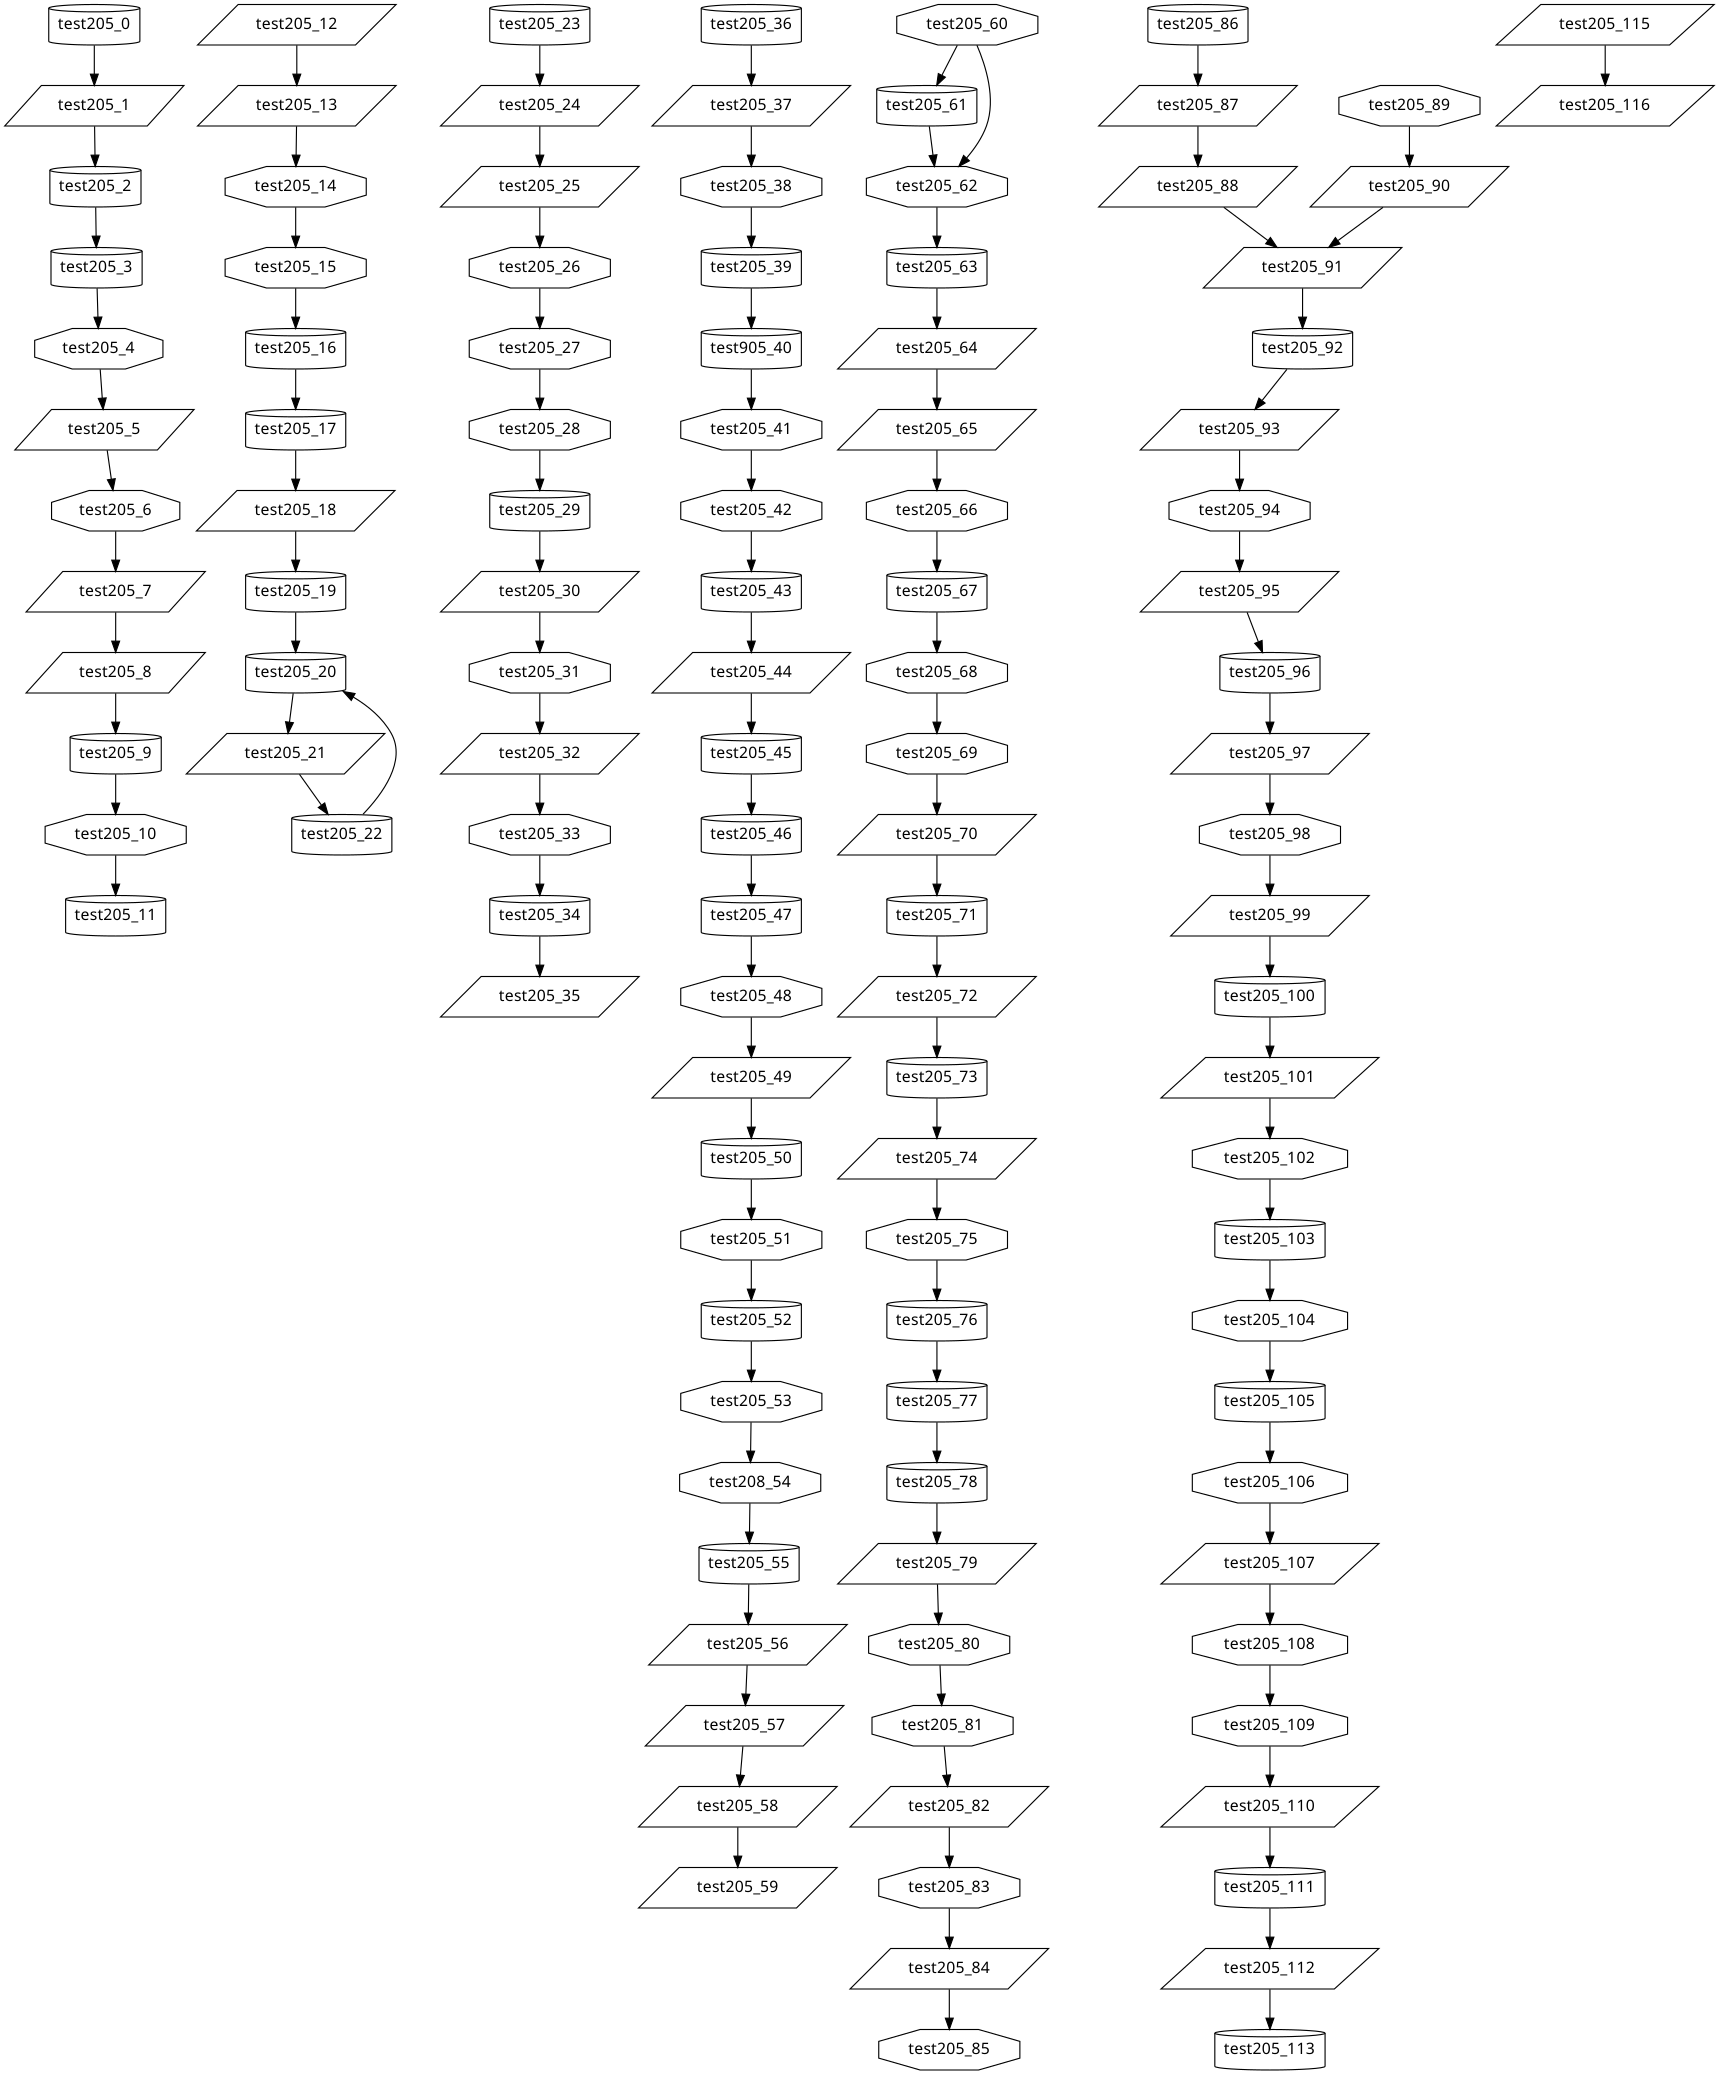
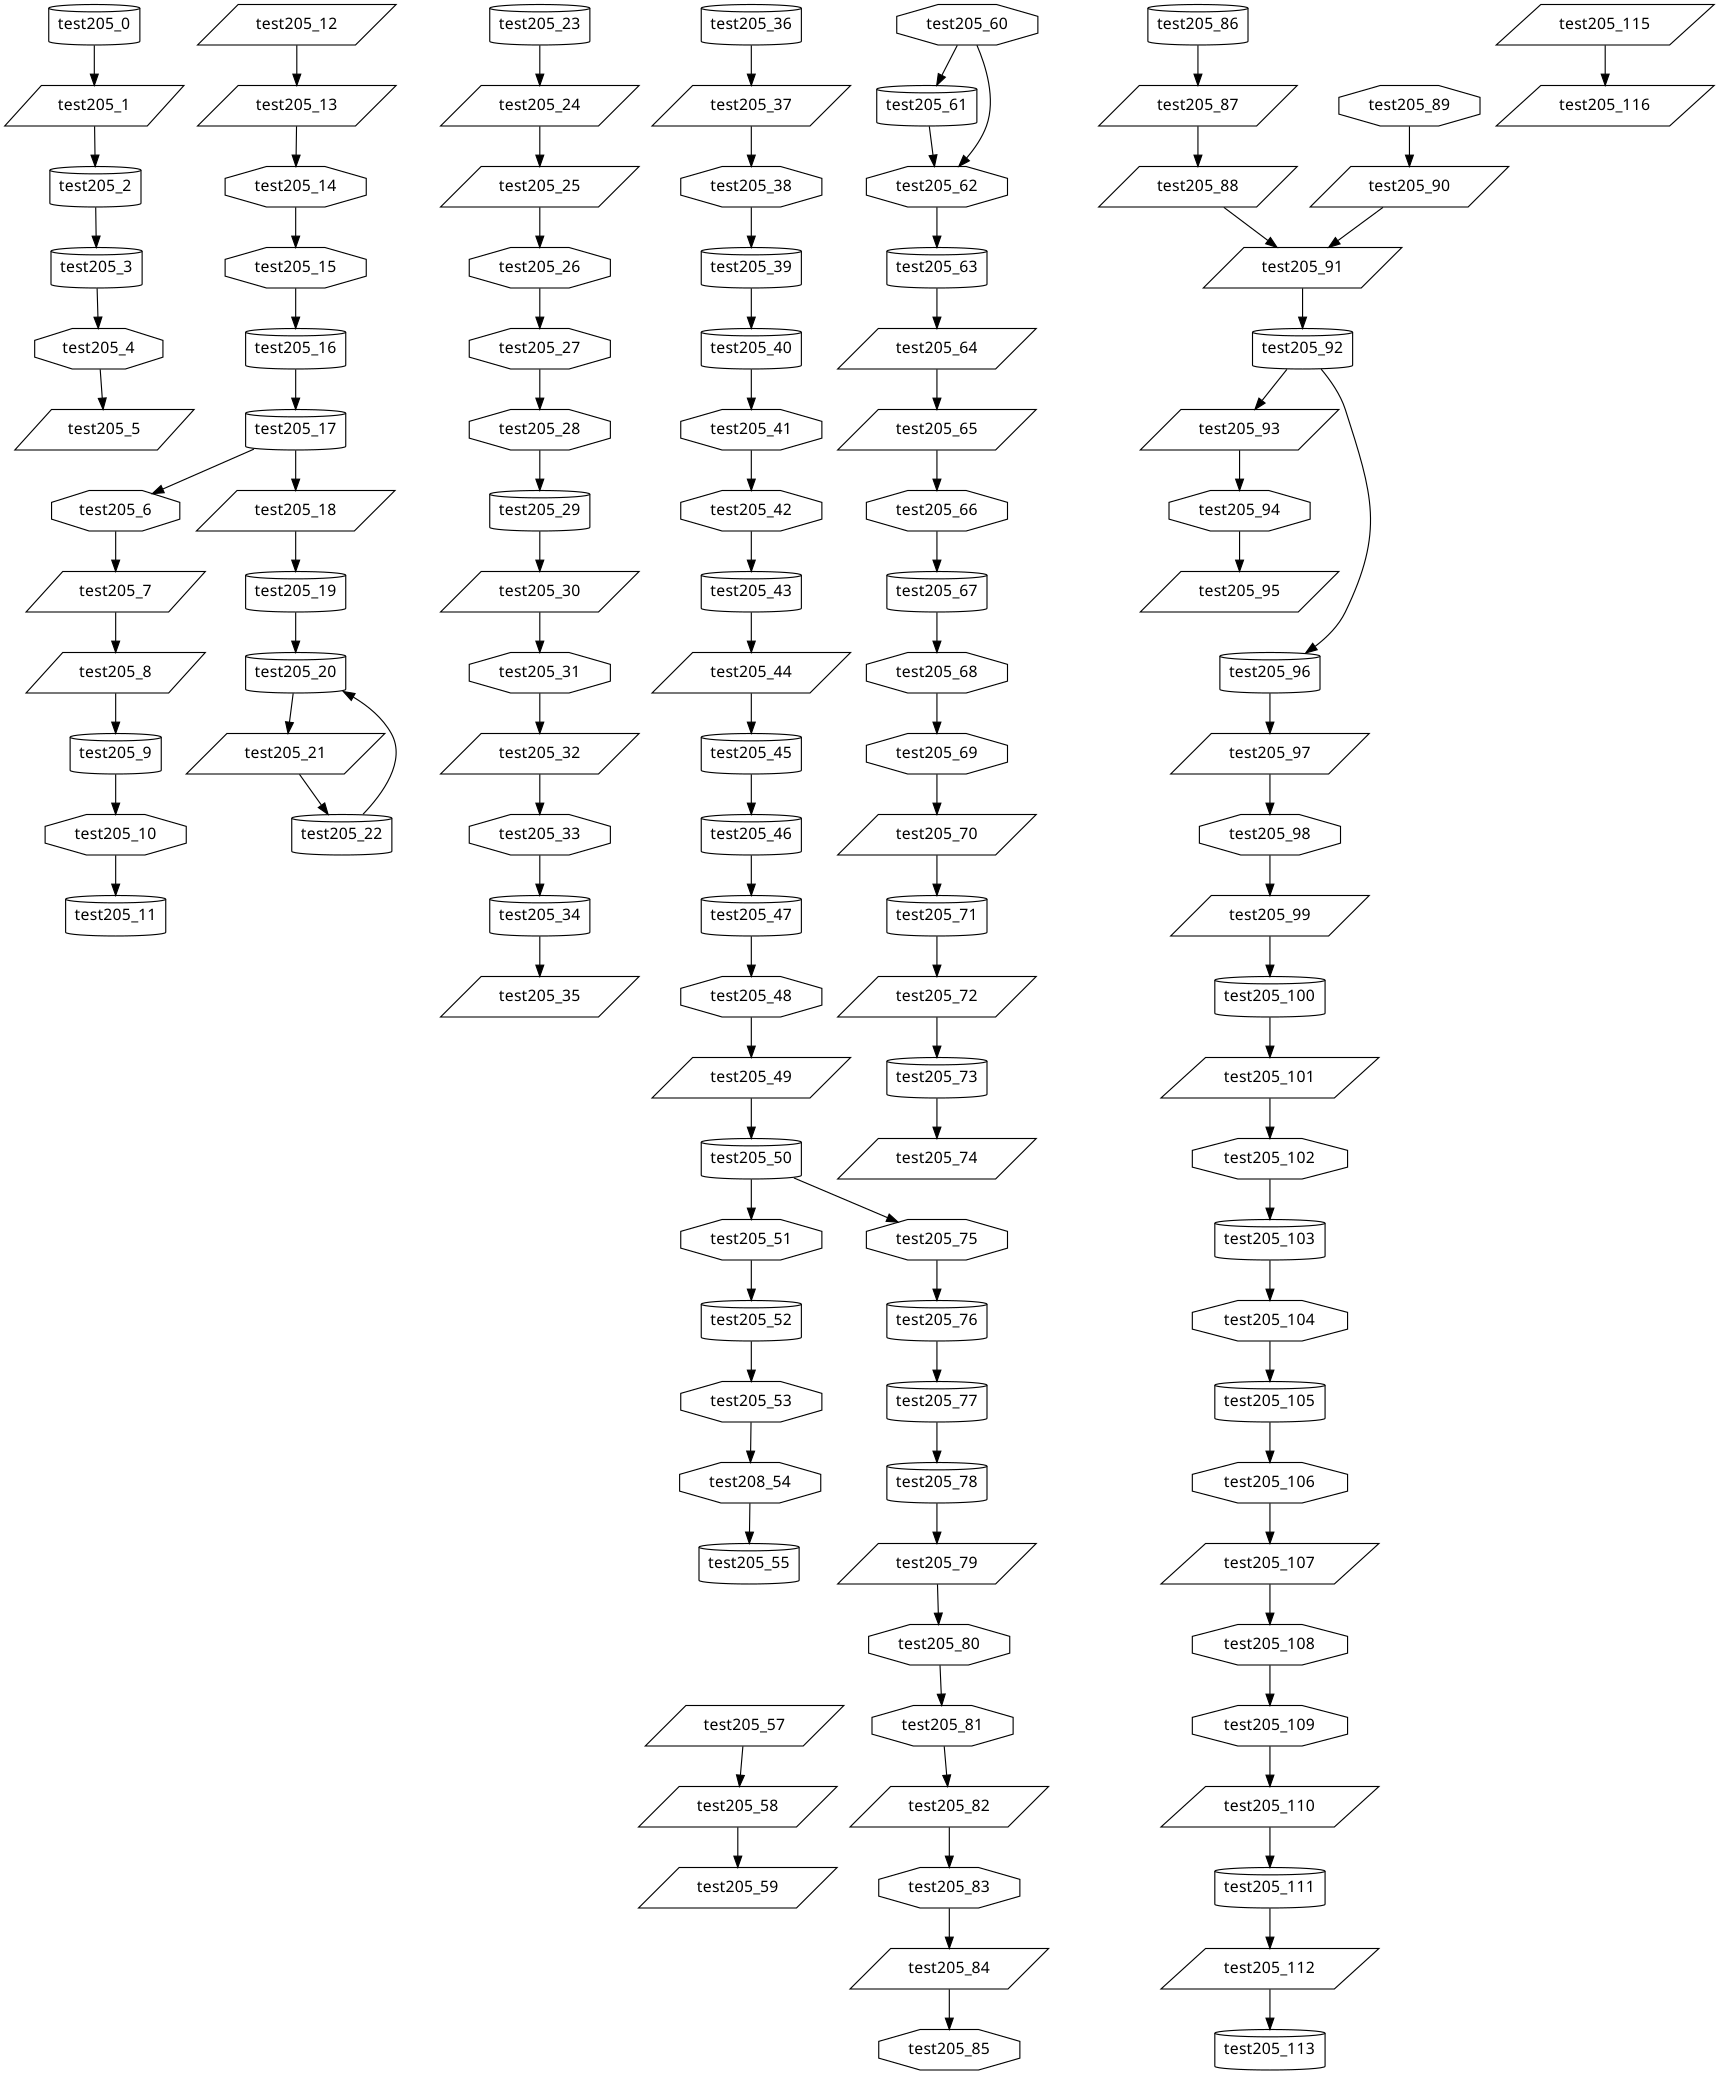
(751, 349) -> (751, 349)
(109, 465) -> (208, 469)
(1253, 627) -> (1370, 511)
(937, 1194) -> (841, 1198)
(748, 1645) -> none
